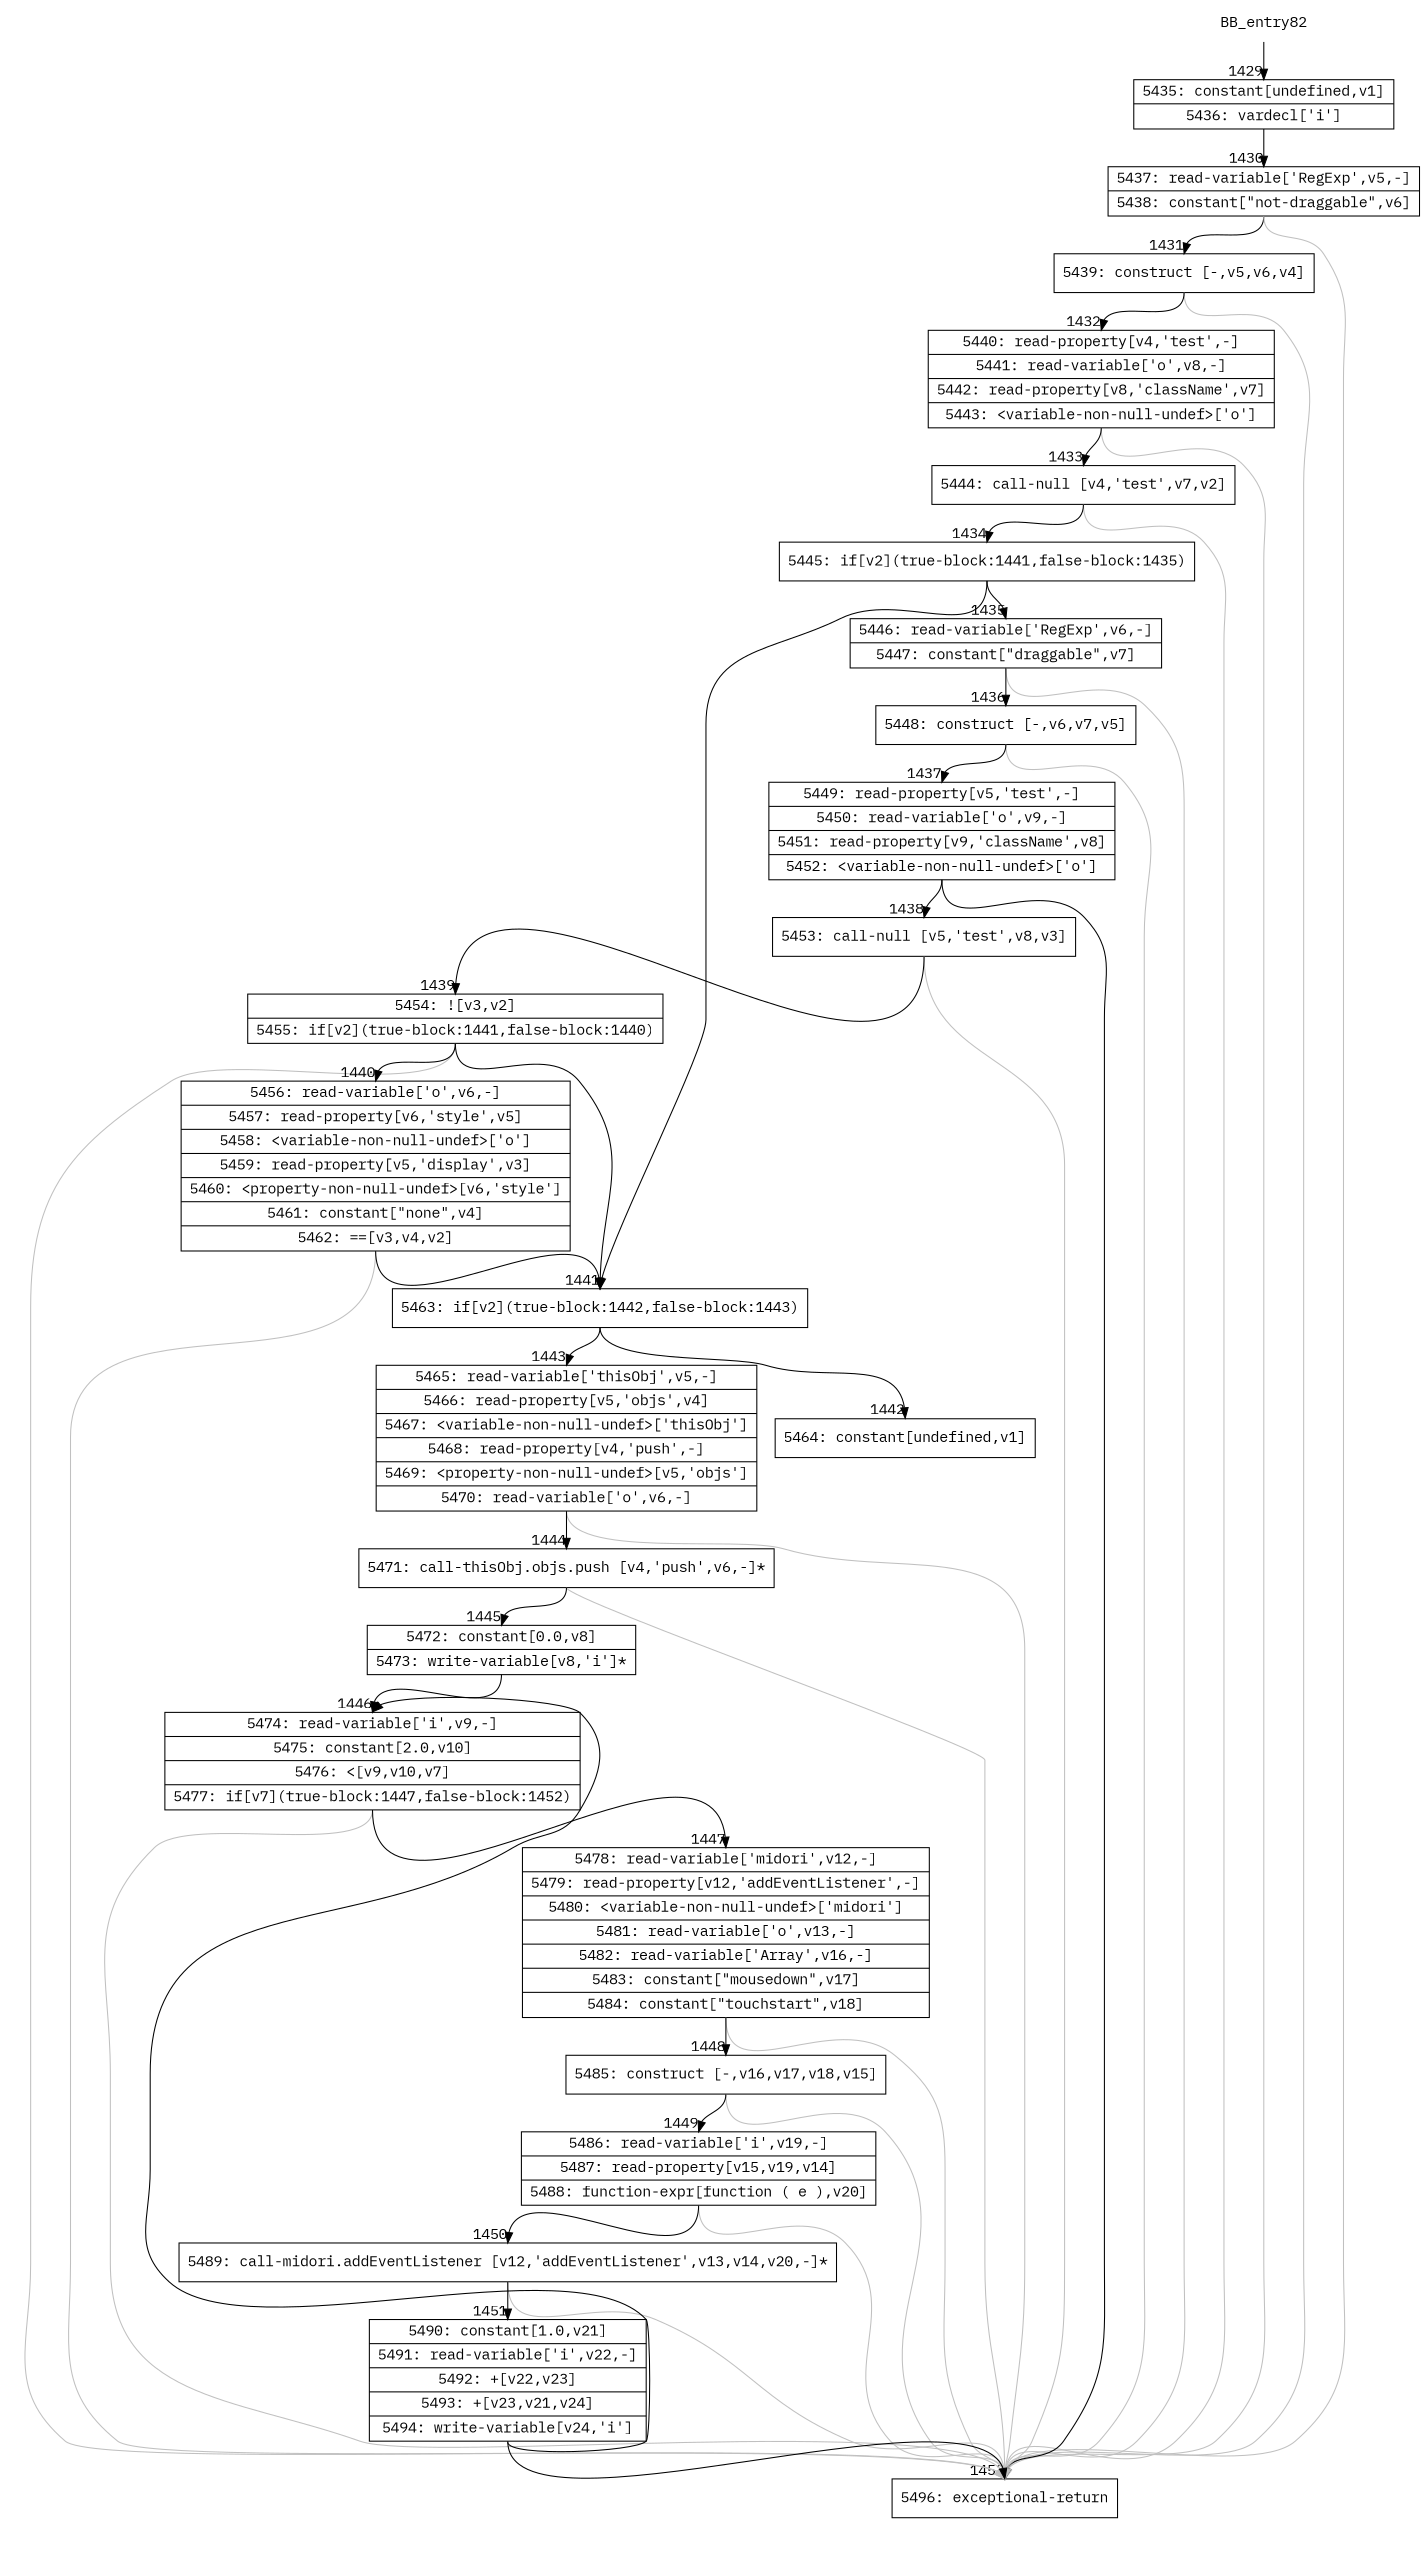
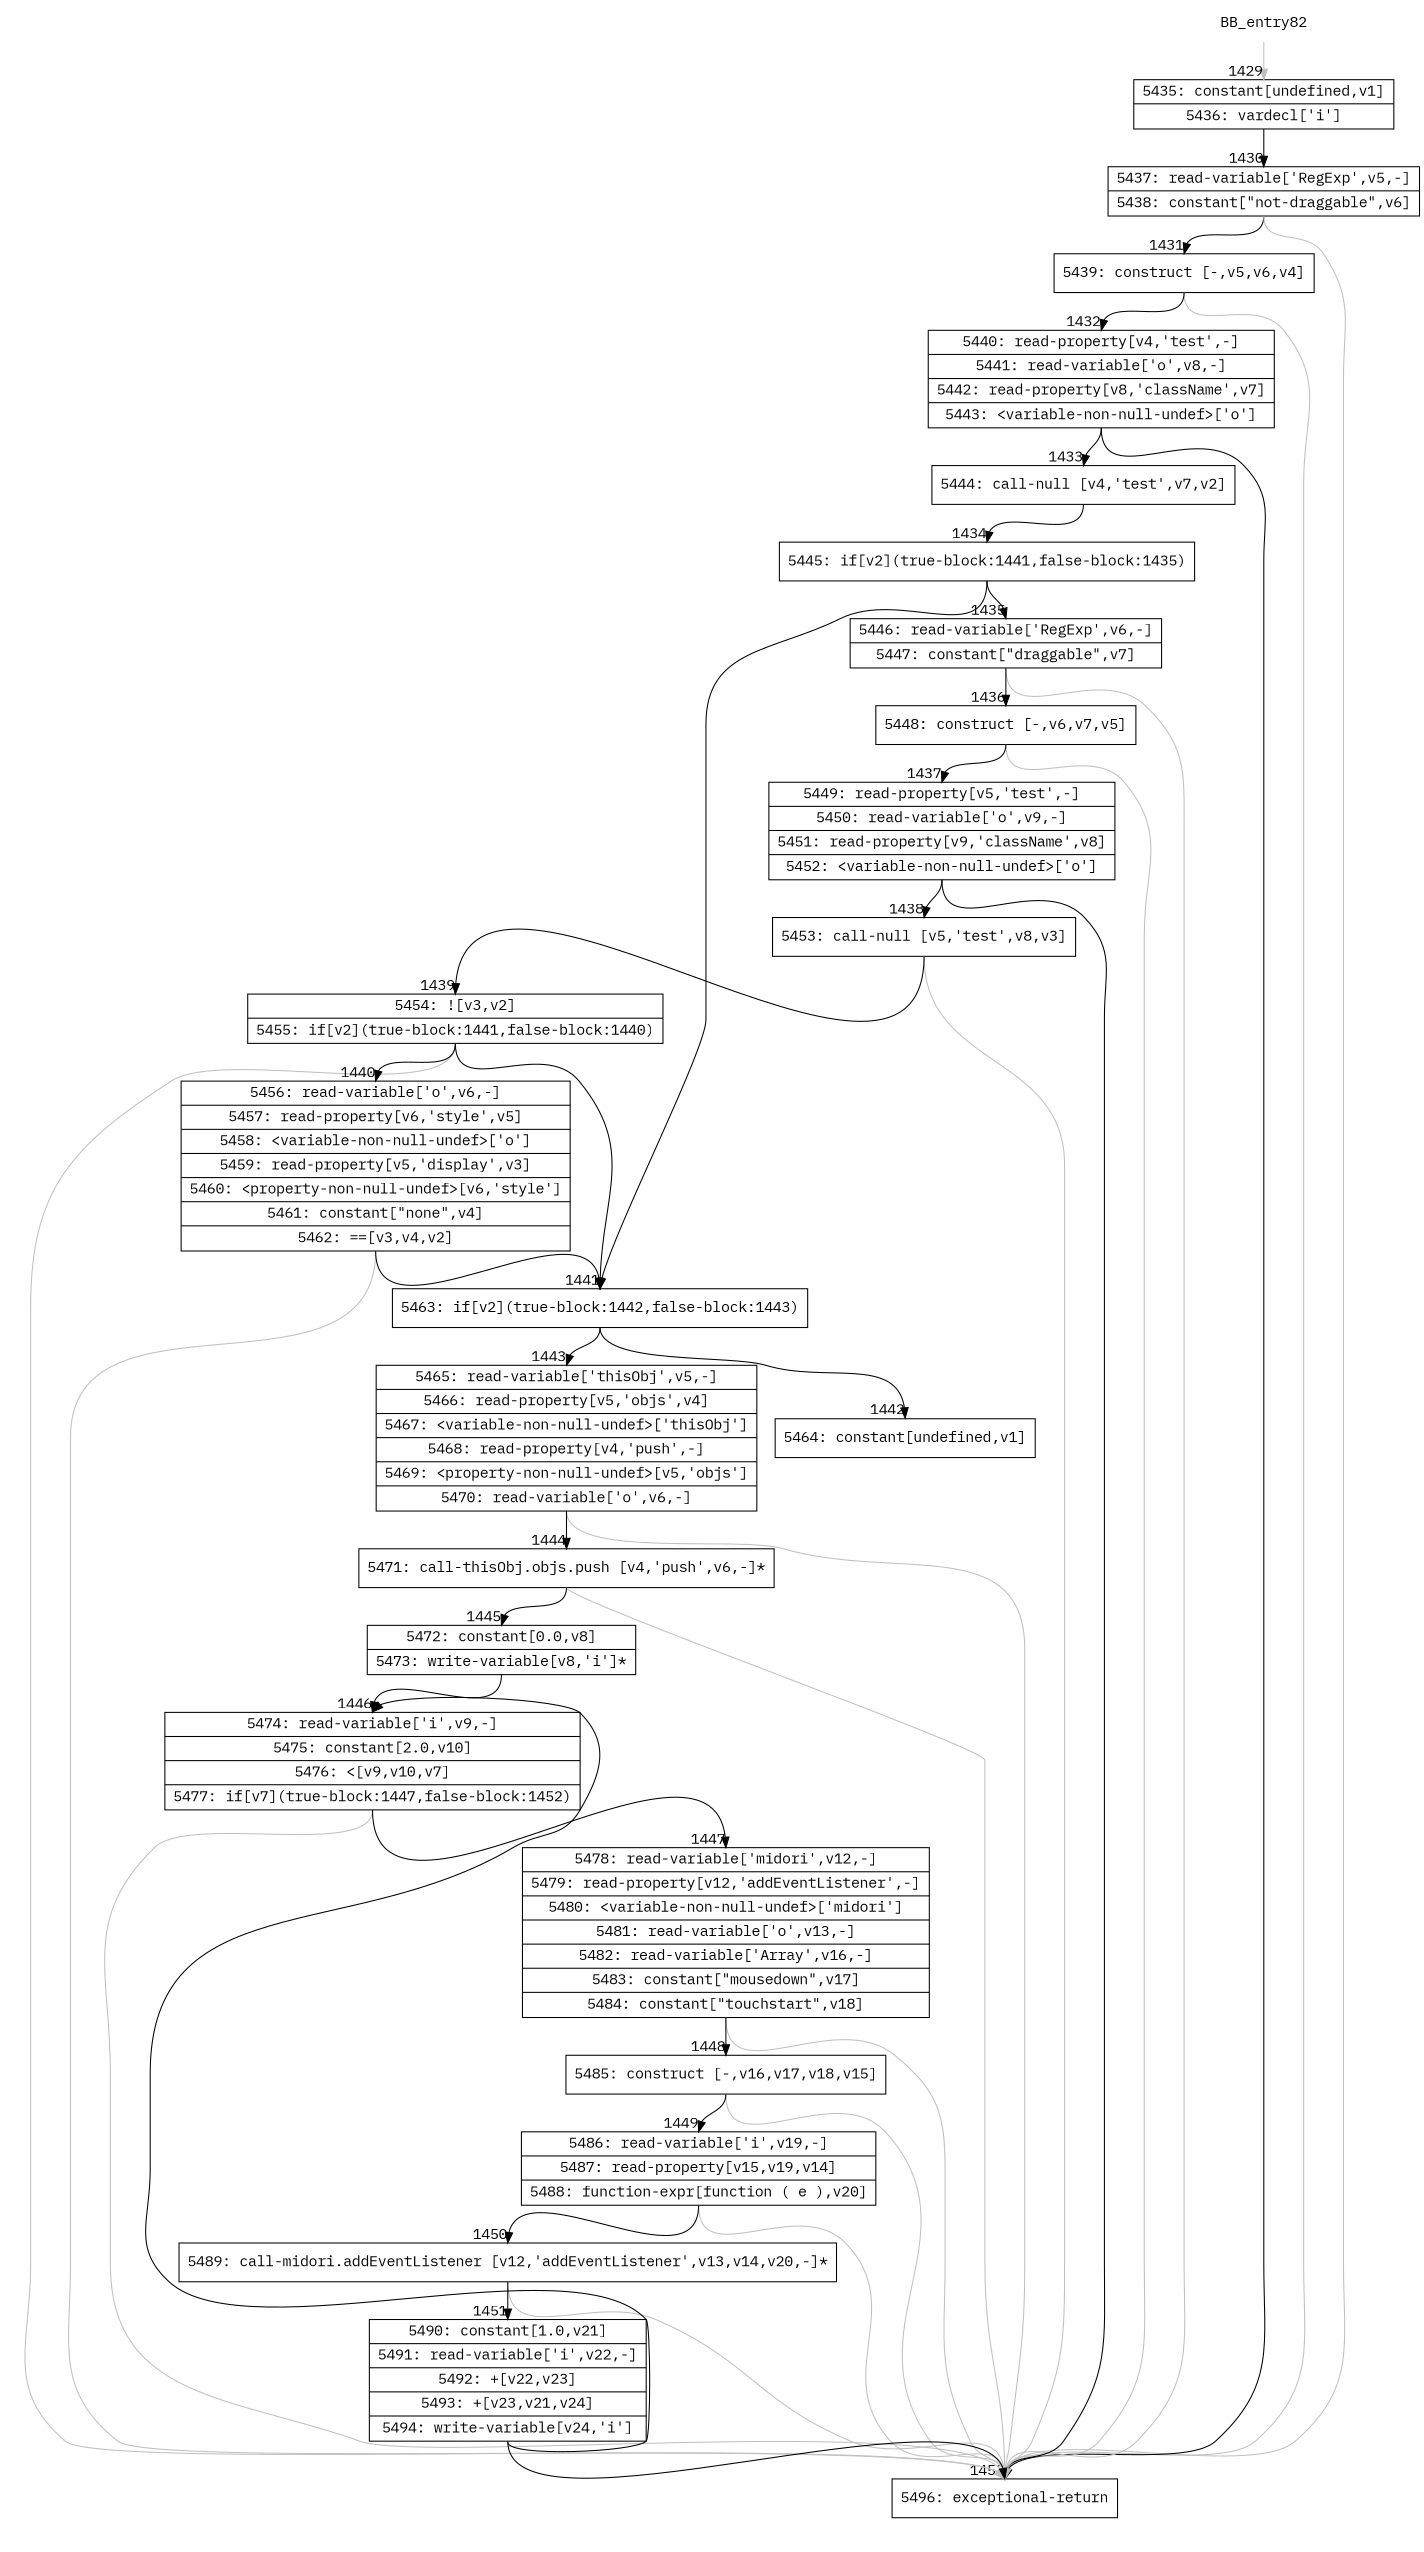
(1264, 56) -> (1264, 56)
(1264, 1482) -> (1264, 1482)
(1224, 1519) -> none
